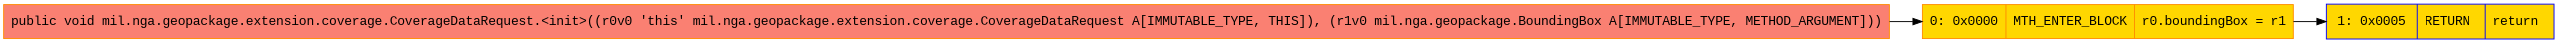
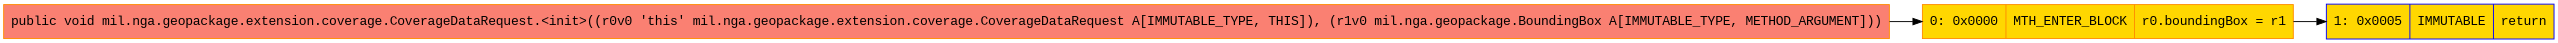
(2448, 21) -> (2452, 21)
